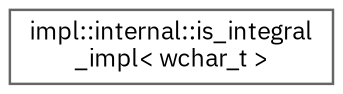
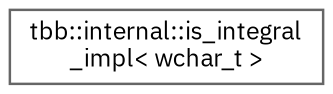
(171, 47) -> (166, 47)
